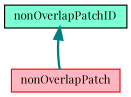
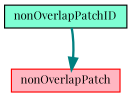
(58, 54) -> (73, 43)
